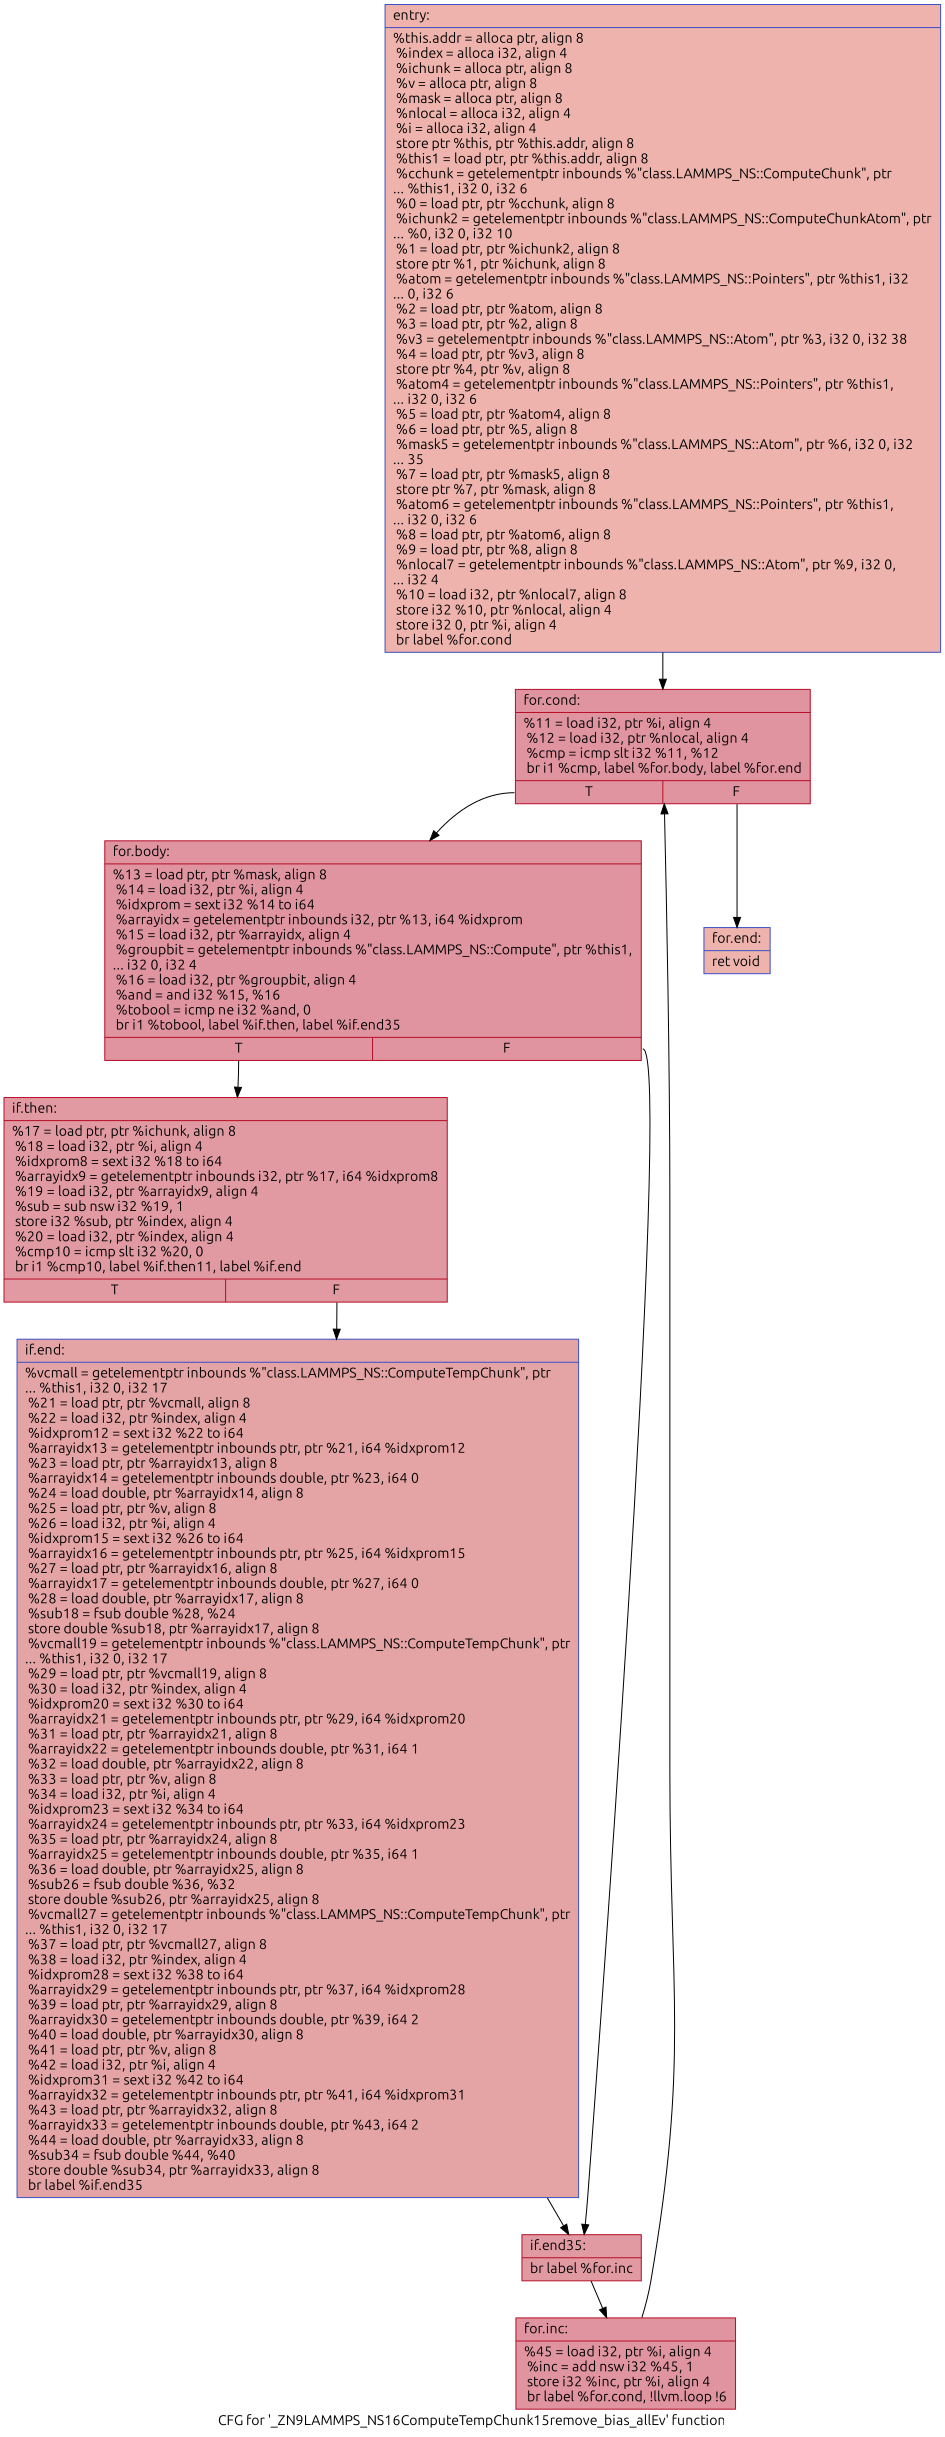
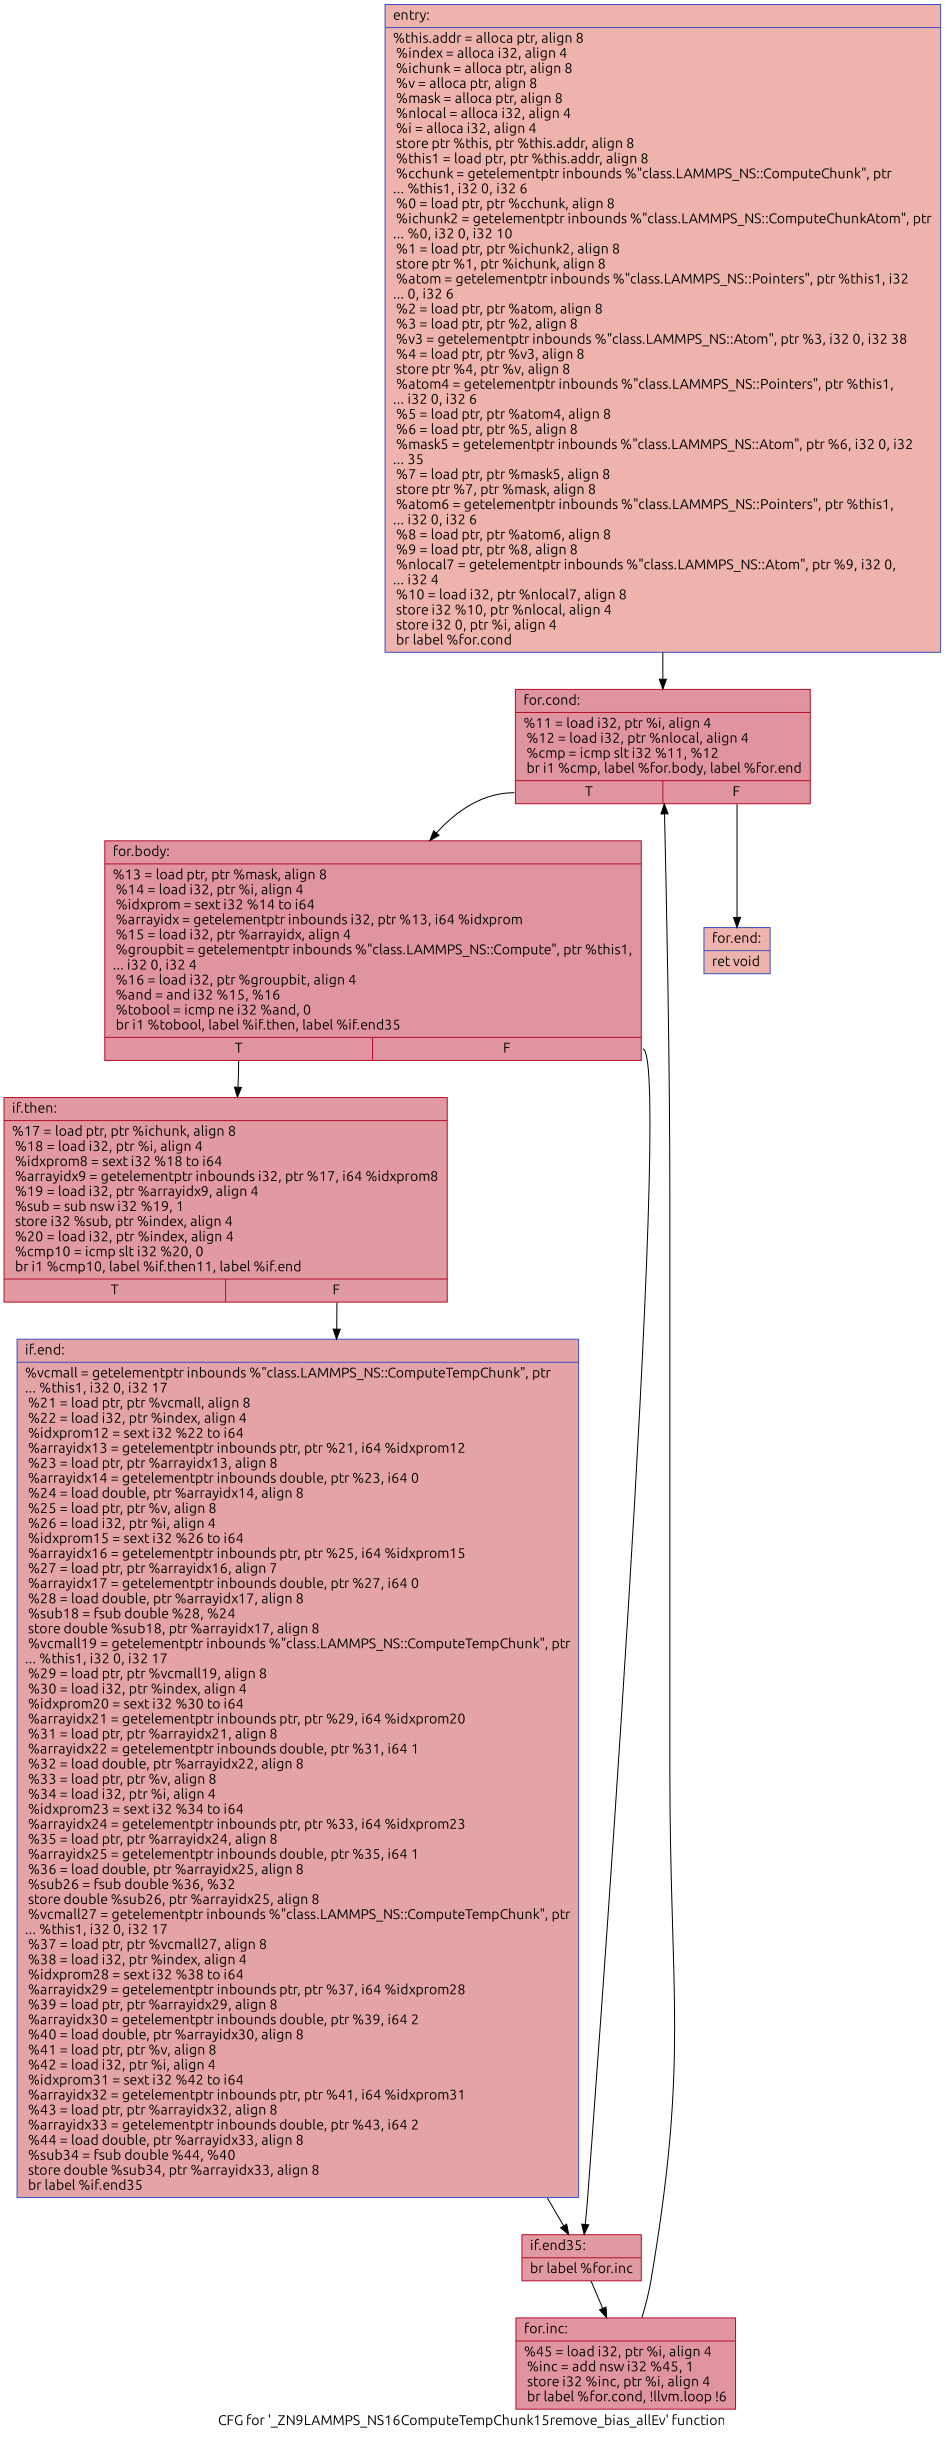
(152, 1569) -> (152, 1569)
